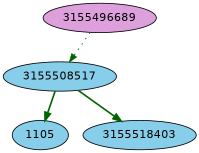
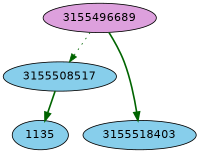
(96, 103) -> (127, 71)
(40, 135) -> (40, 135)
